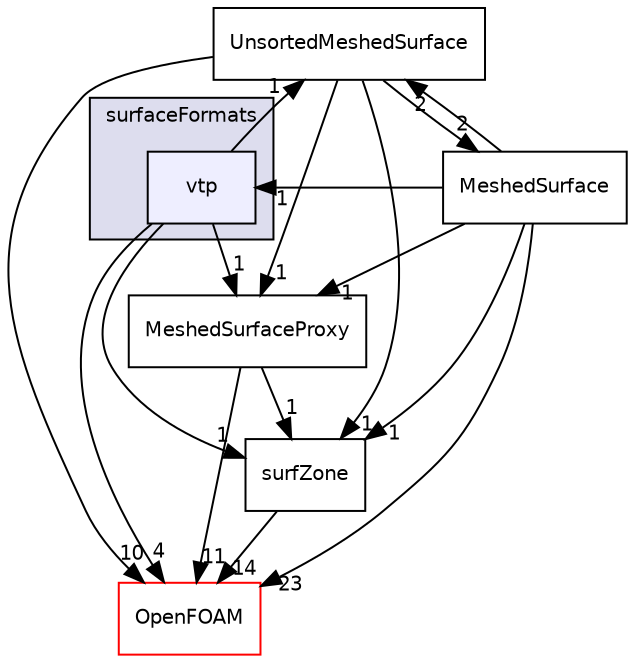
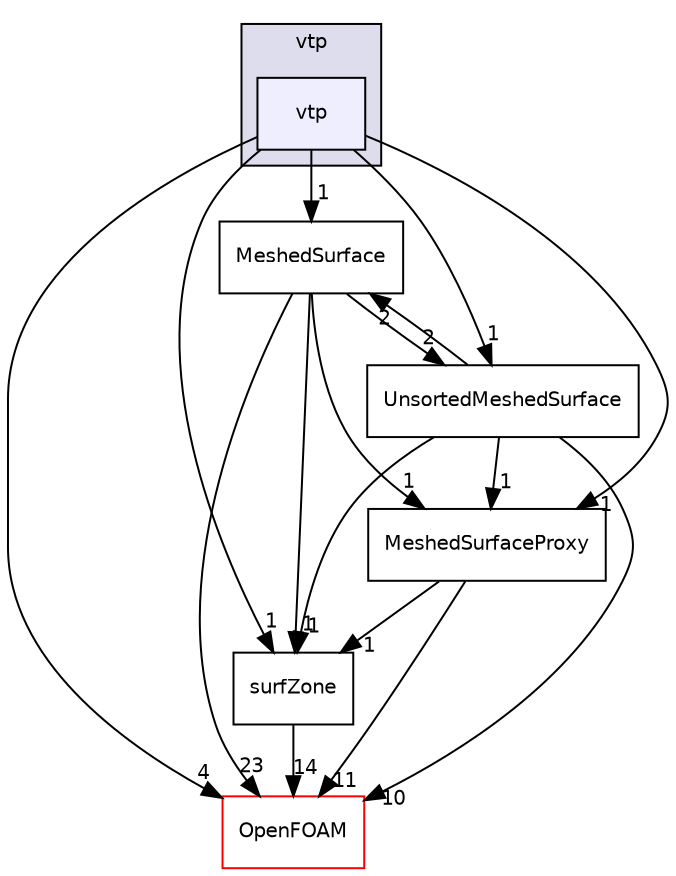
(182, 117) -> (311, 43)
(359, 188) -> (311, 178)
